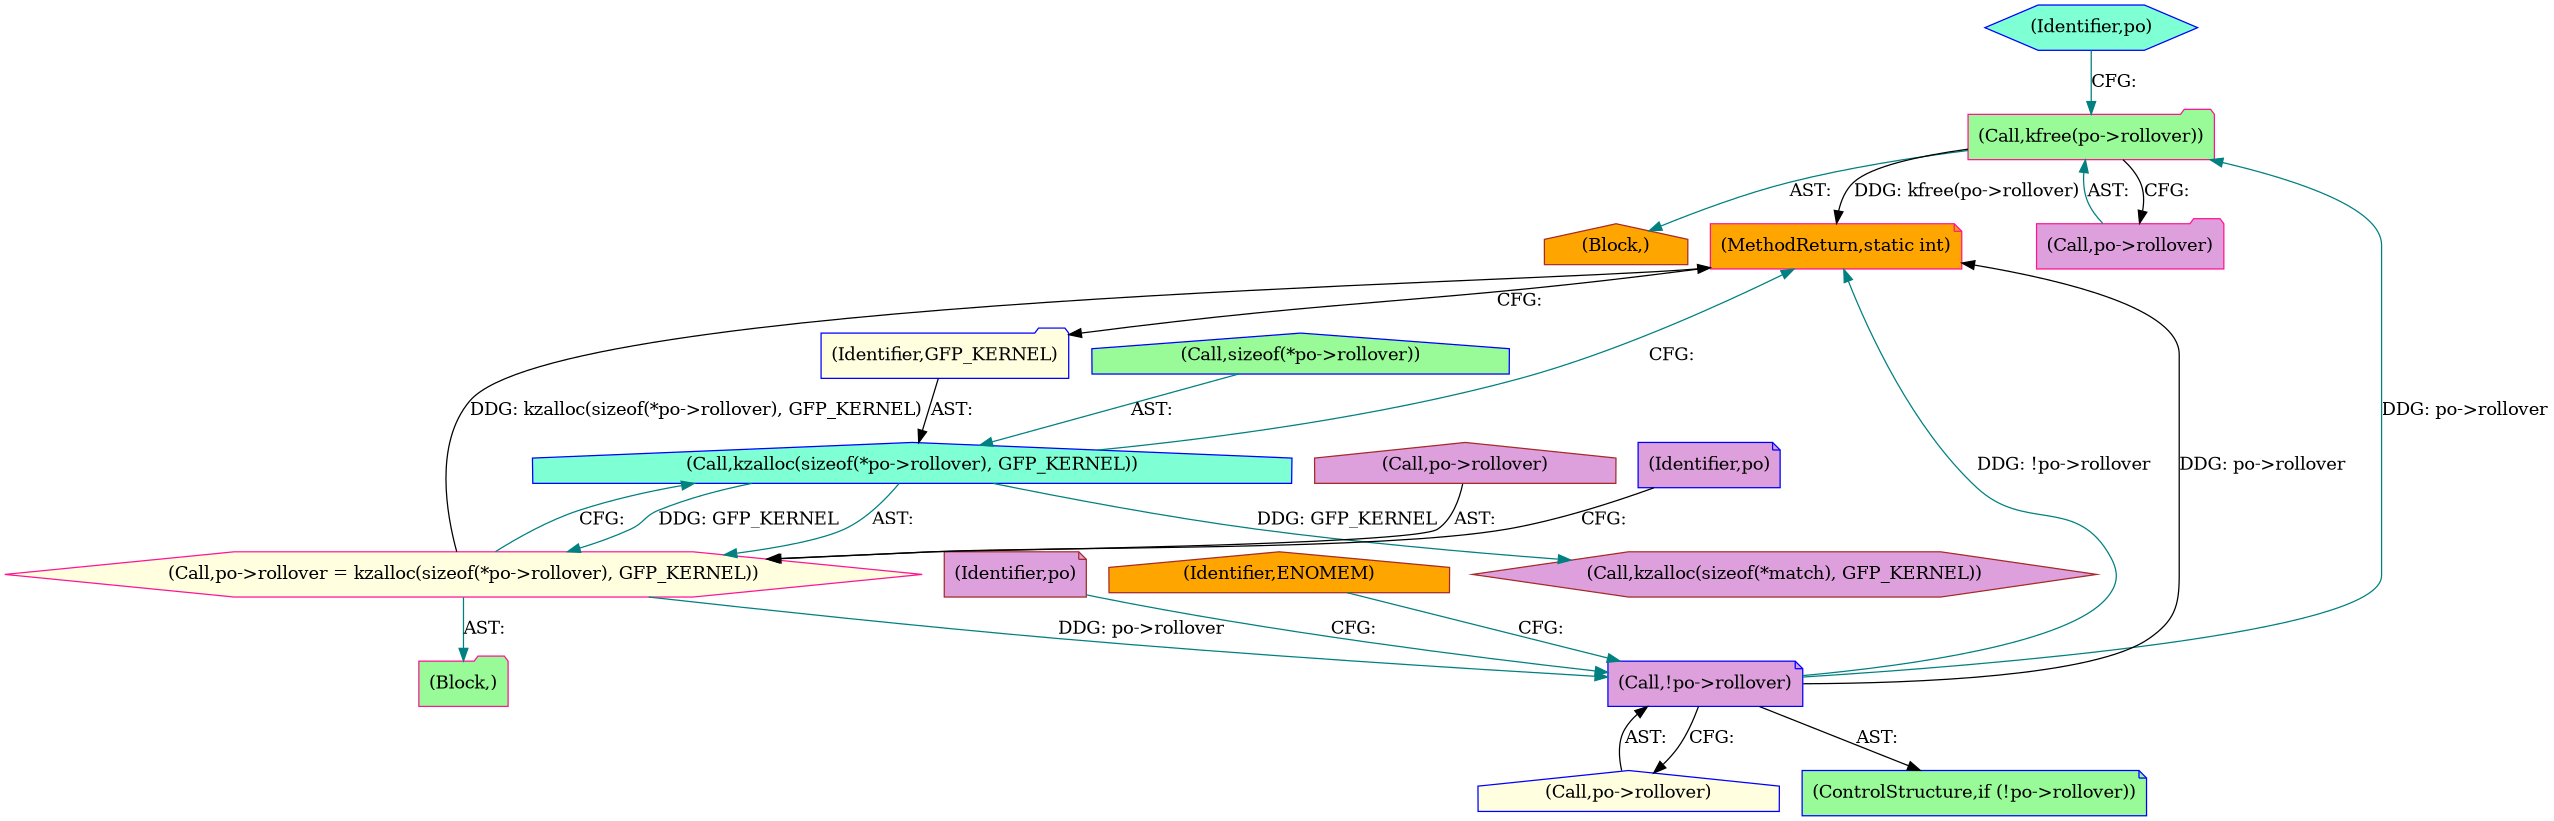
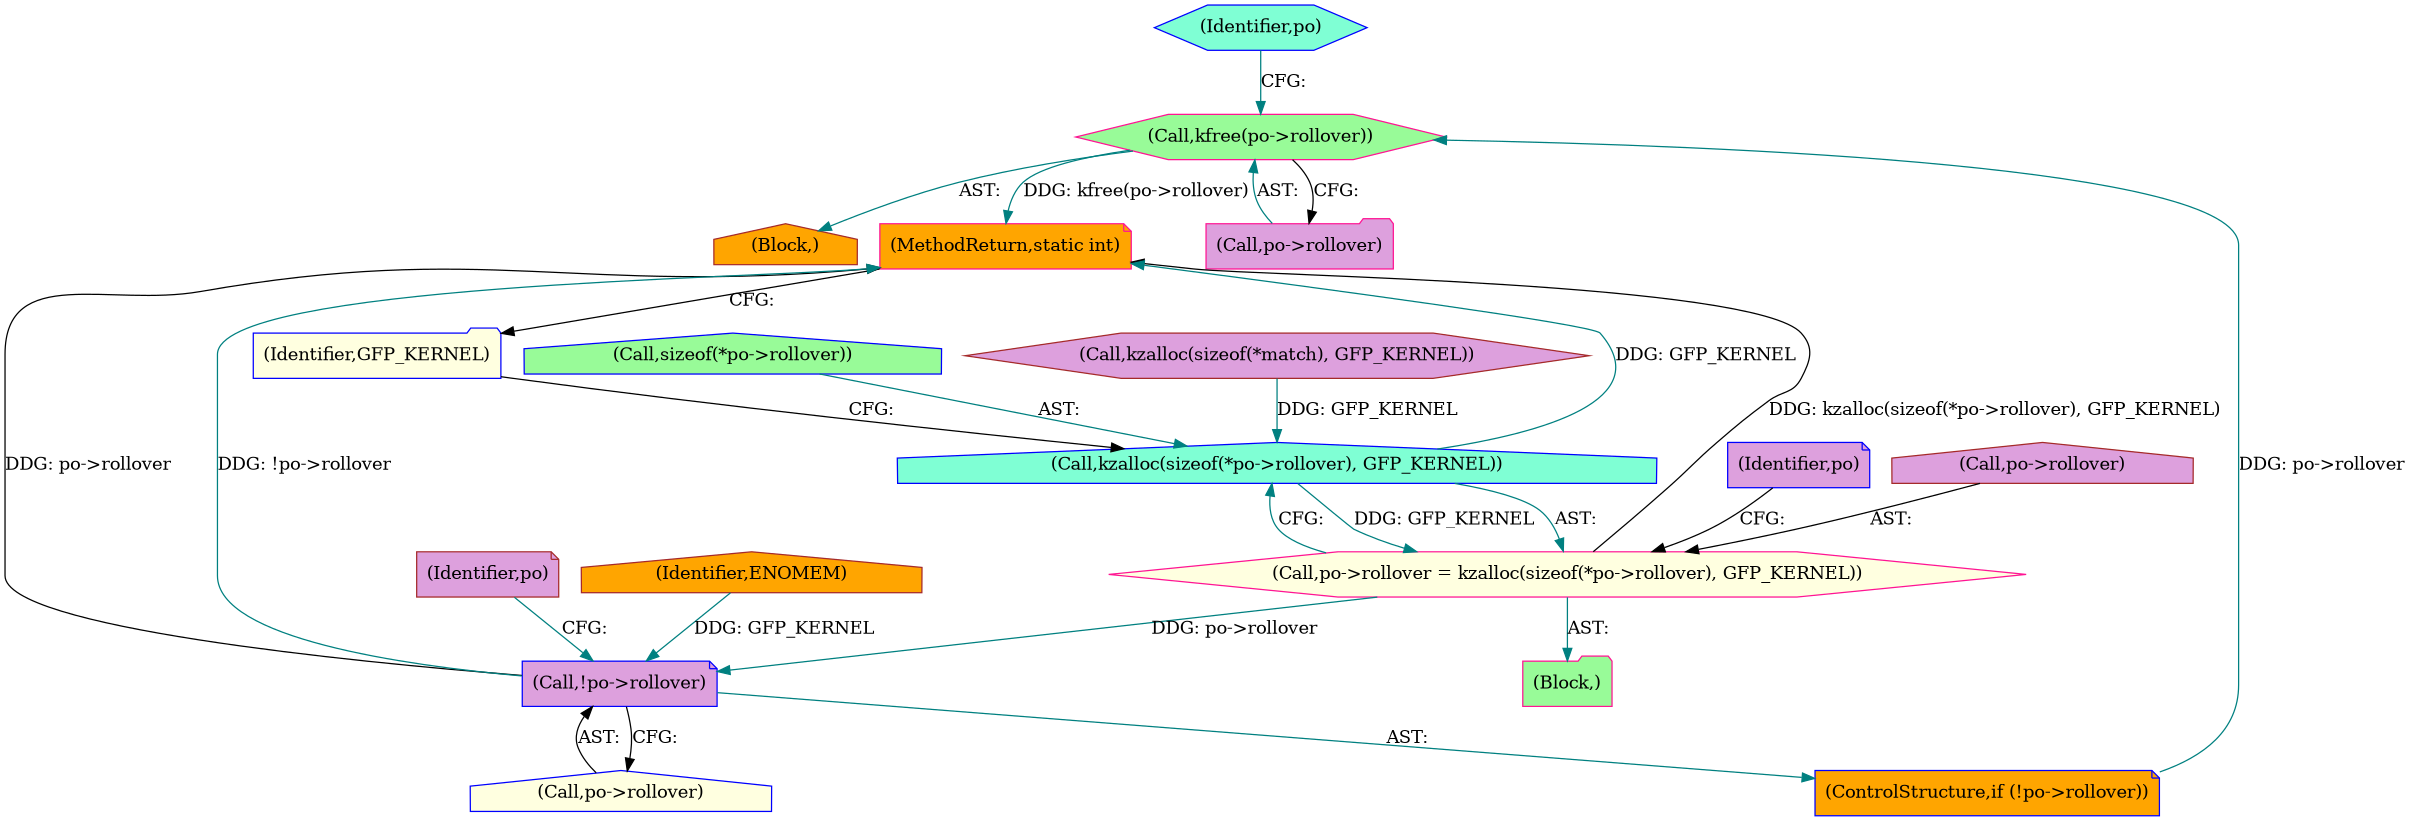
(2091, 137) -> (1261, 137)
(1868, 173) -> (1035, 174)
(1675, 356) -> (1706, 356)
(955, 410) -> (874, 410)
(1274, 531) -> (1277, 404)
(2353, 601) -> (2133, 192)
(1544, 629) -> (784, 629)
(1834, 736) -> (1260, 735)
(1974, 793) -> (1987, 793)
